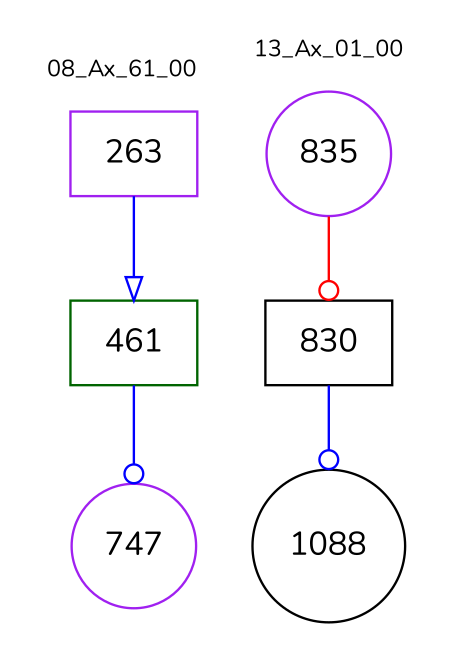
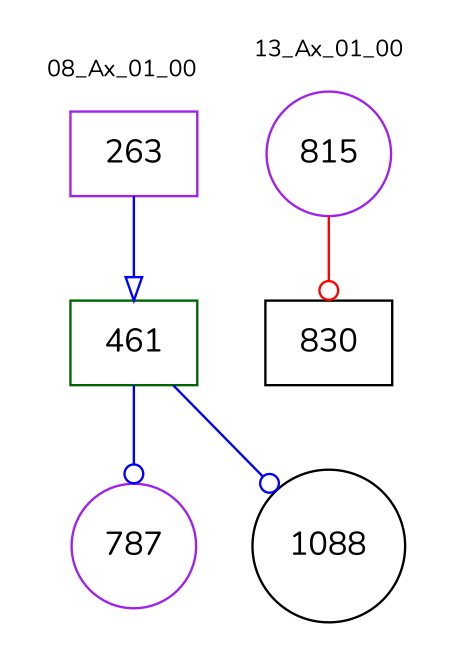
(122, 70) -> (122, 70)
(329, 154) -> (329, 154)
(329, 418) -> (200, 413)
(134, 546) -> (134, 546)
